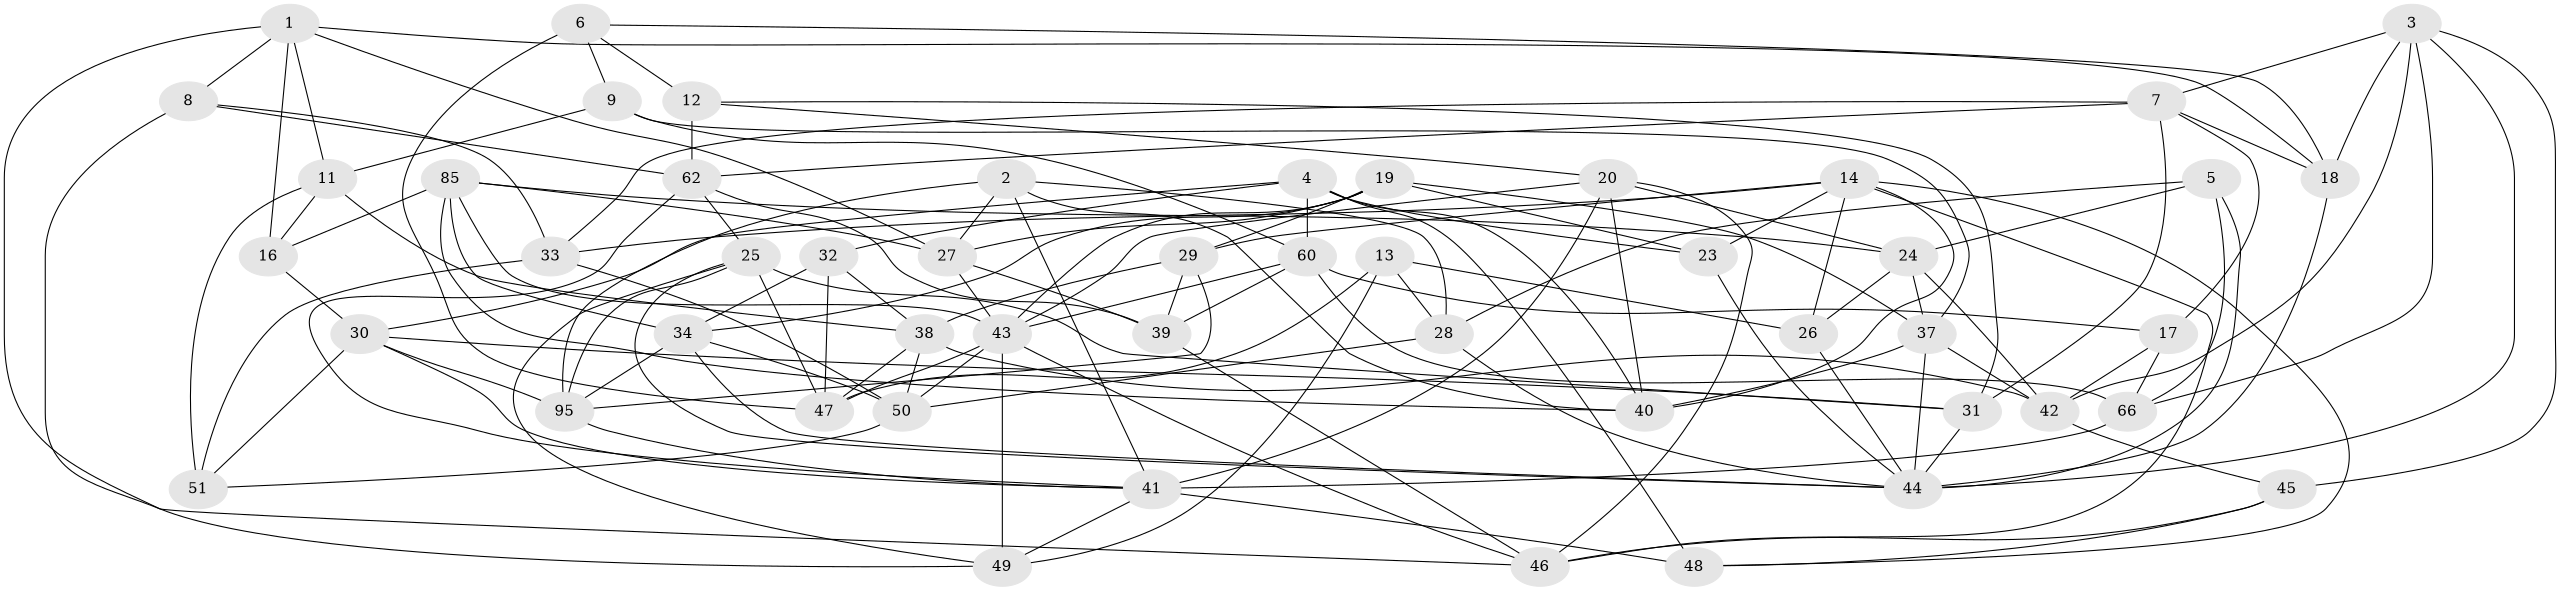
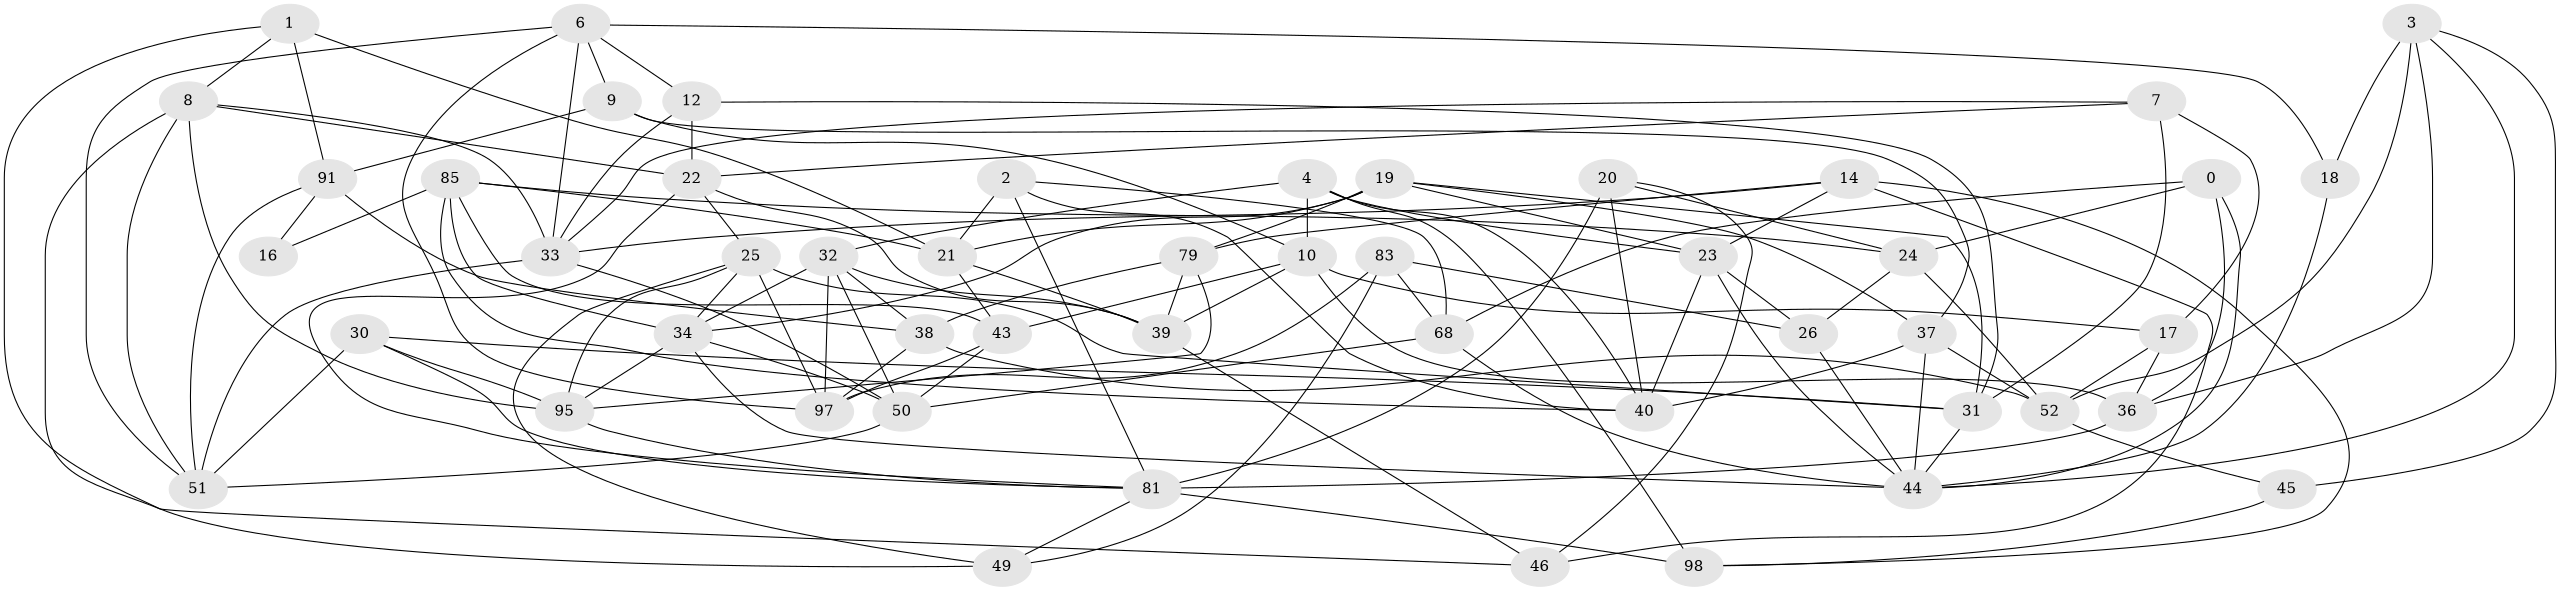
(1329, 44) -> none
(2284, 63) -> none
none -> (131, 95)
(1172, 138) -> (606, 173)
(279, 140) -> none
none -> (566, 140)
(2243, 140) -> none
(328, 179) -> (328, 179)
(692, 179) -> (692, 179)
(2212, 179) -> (2212, 179)
(852, 200) -> (294, 339)
(1405, 203) -> none
(849, 219) -> none
(1121, 234) -> (1815, 223)
(947, 257) -> (947, 257)
(1189, 257) -> (1189, 257)
(1307, 257) -> (1307, 257)
(1385, 257) -> (1385, 257)
(1829, 257) -> (1758, 295)
(1917, 292) -> none
(313, 294) -> none
none -> (995, 295)
none -> (127, 297)
(1875, 328) -> (1676, 334)
(1444, 334) -> (1444, 334)
(913, 373) -> (865, 334)
(824, 412) -> (824, 412)
(2050, 412) -> (2050, 412)
(2128, 412) -> (2128, 412)
(1002, 441) -> none
(1241, 451) -> none
(1175, 462) -> (717, 295)
(1152, 489) -> (1152, 489)
(1987, 539) -> none
(1694, 567) -> (1694, 567)
